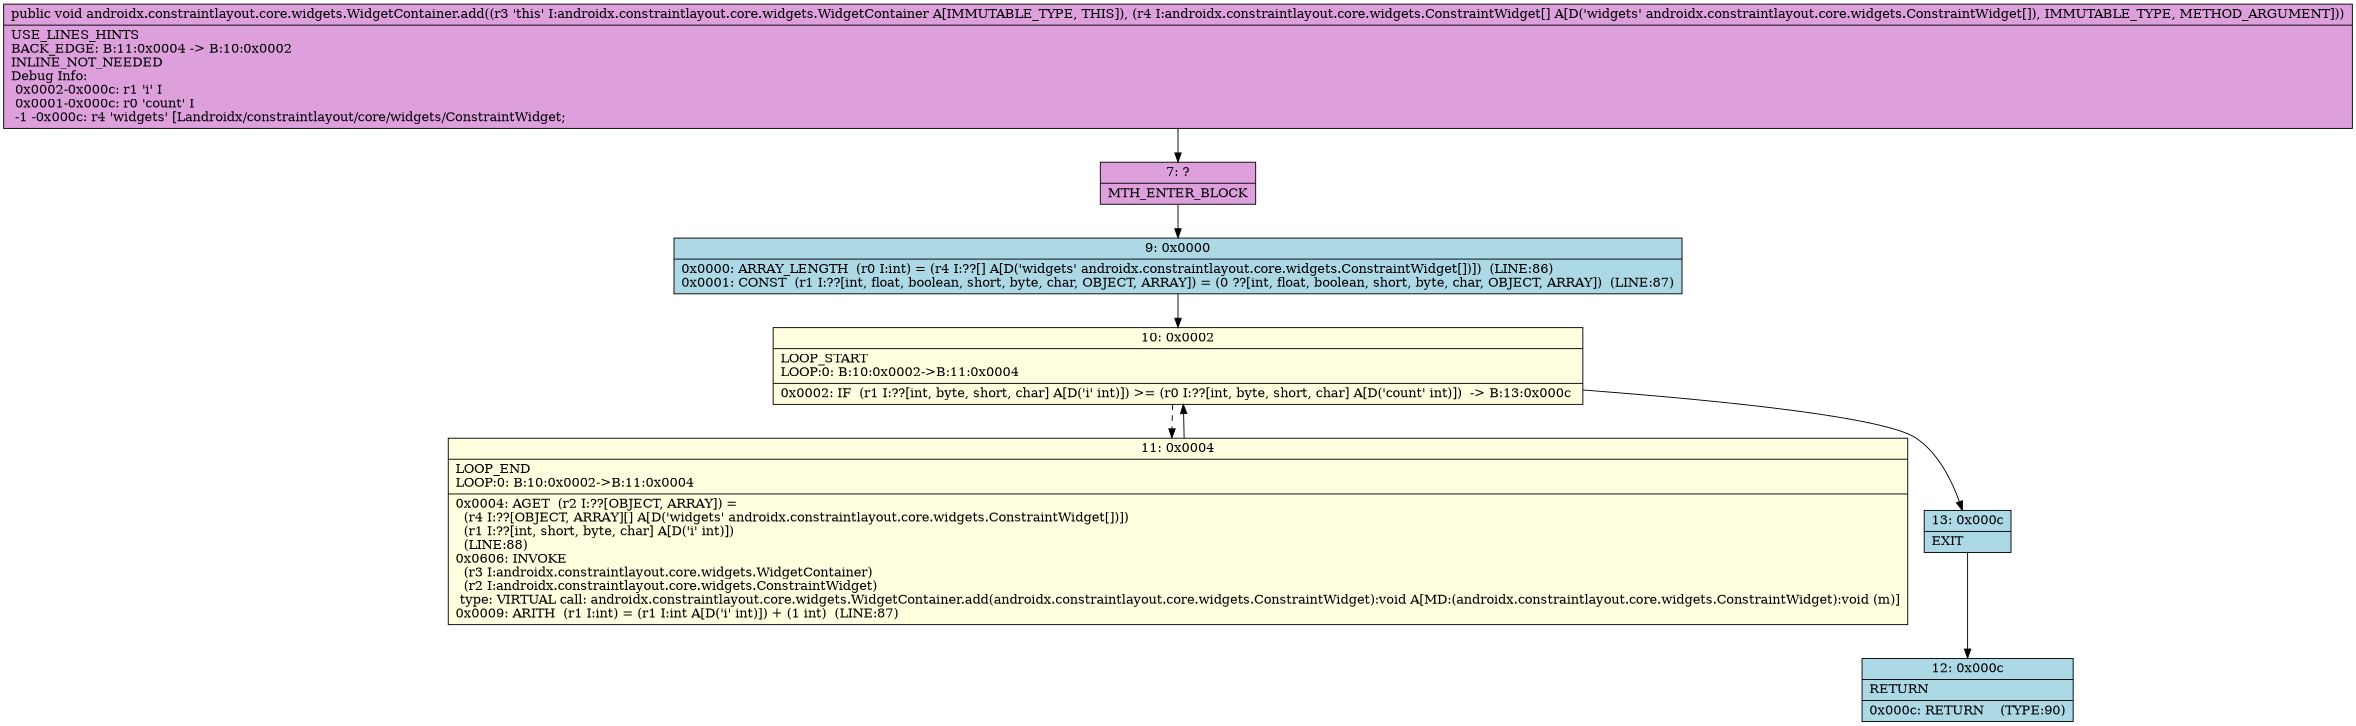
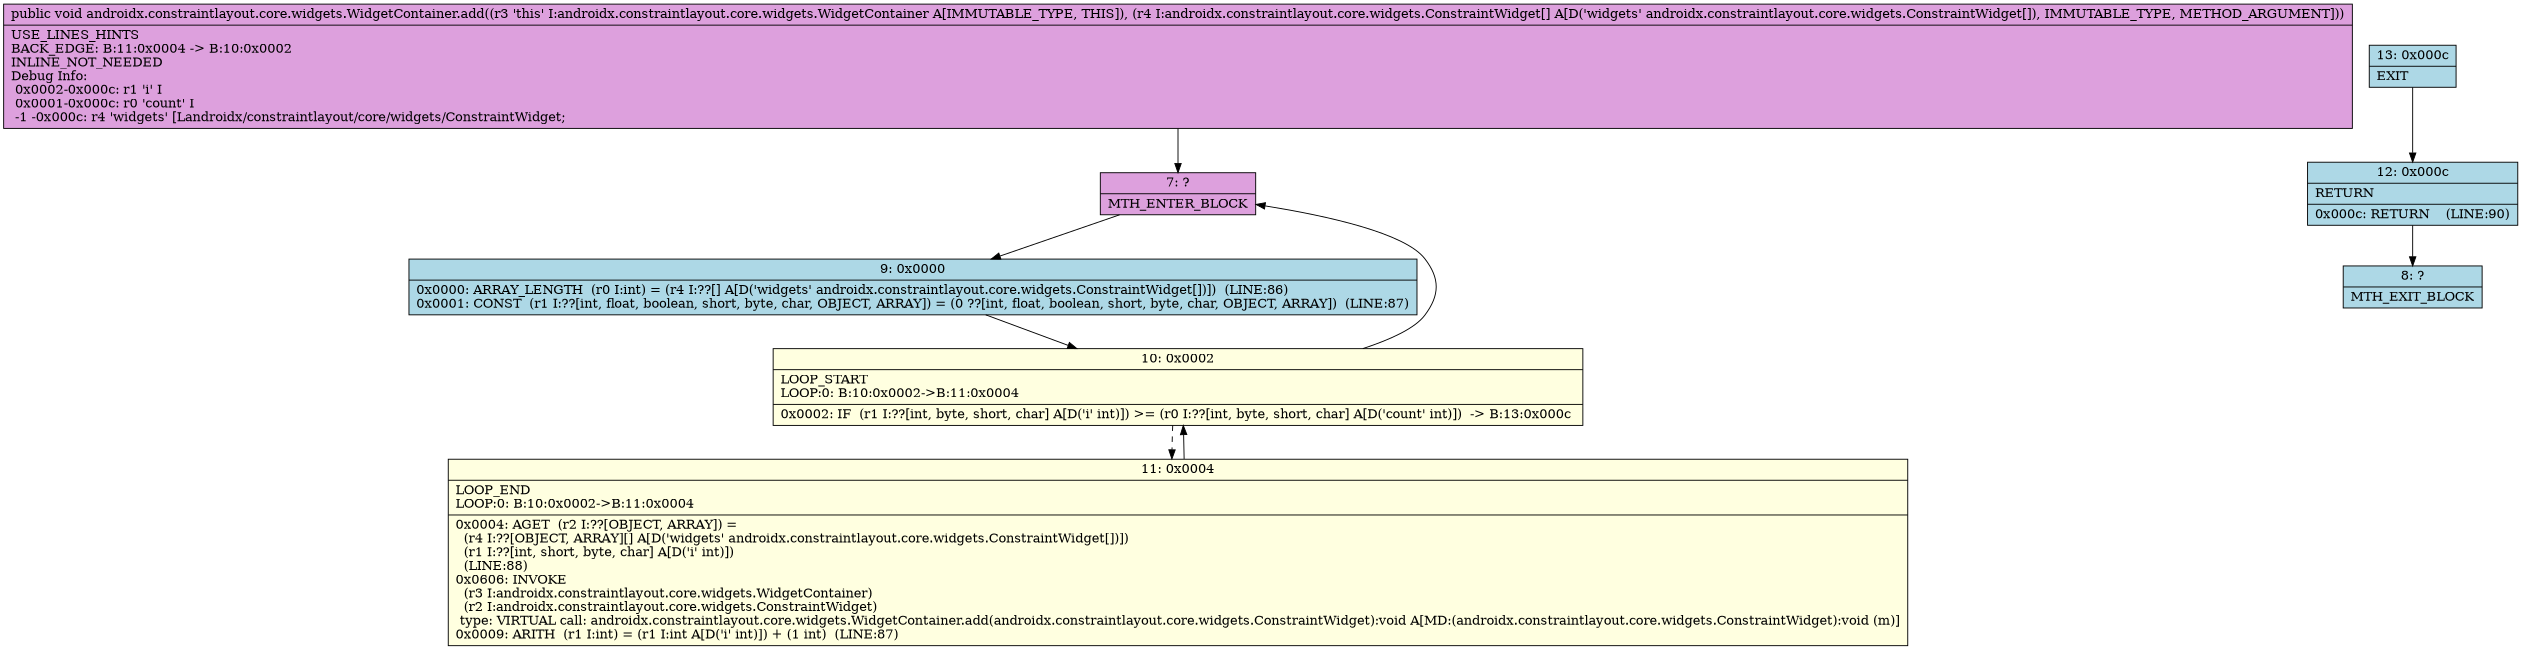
none -> (2413, 287)
(1790, 410) -> (1411, 247)
(1968, 711) -> (2413, 214)
